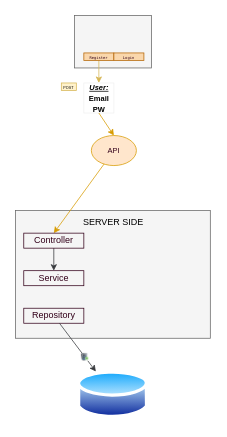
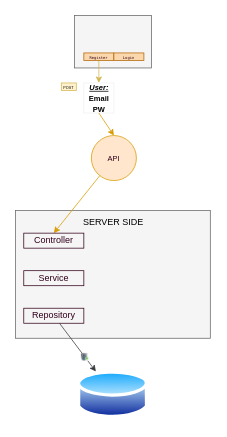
(114, 150) -> (114, 158)
(54, 256) -> none
